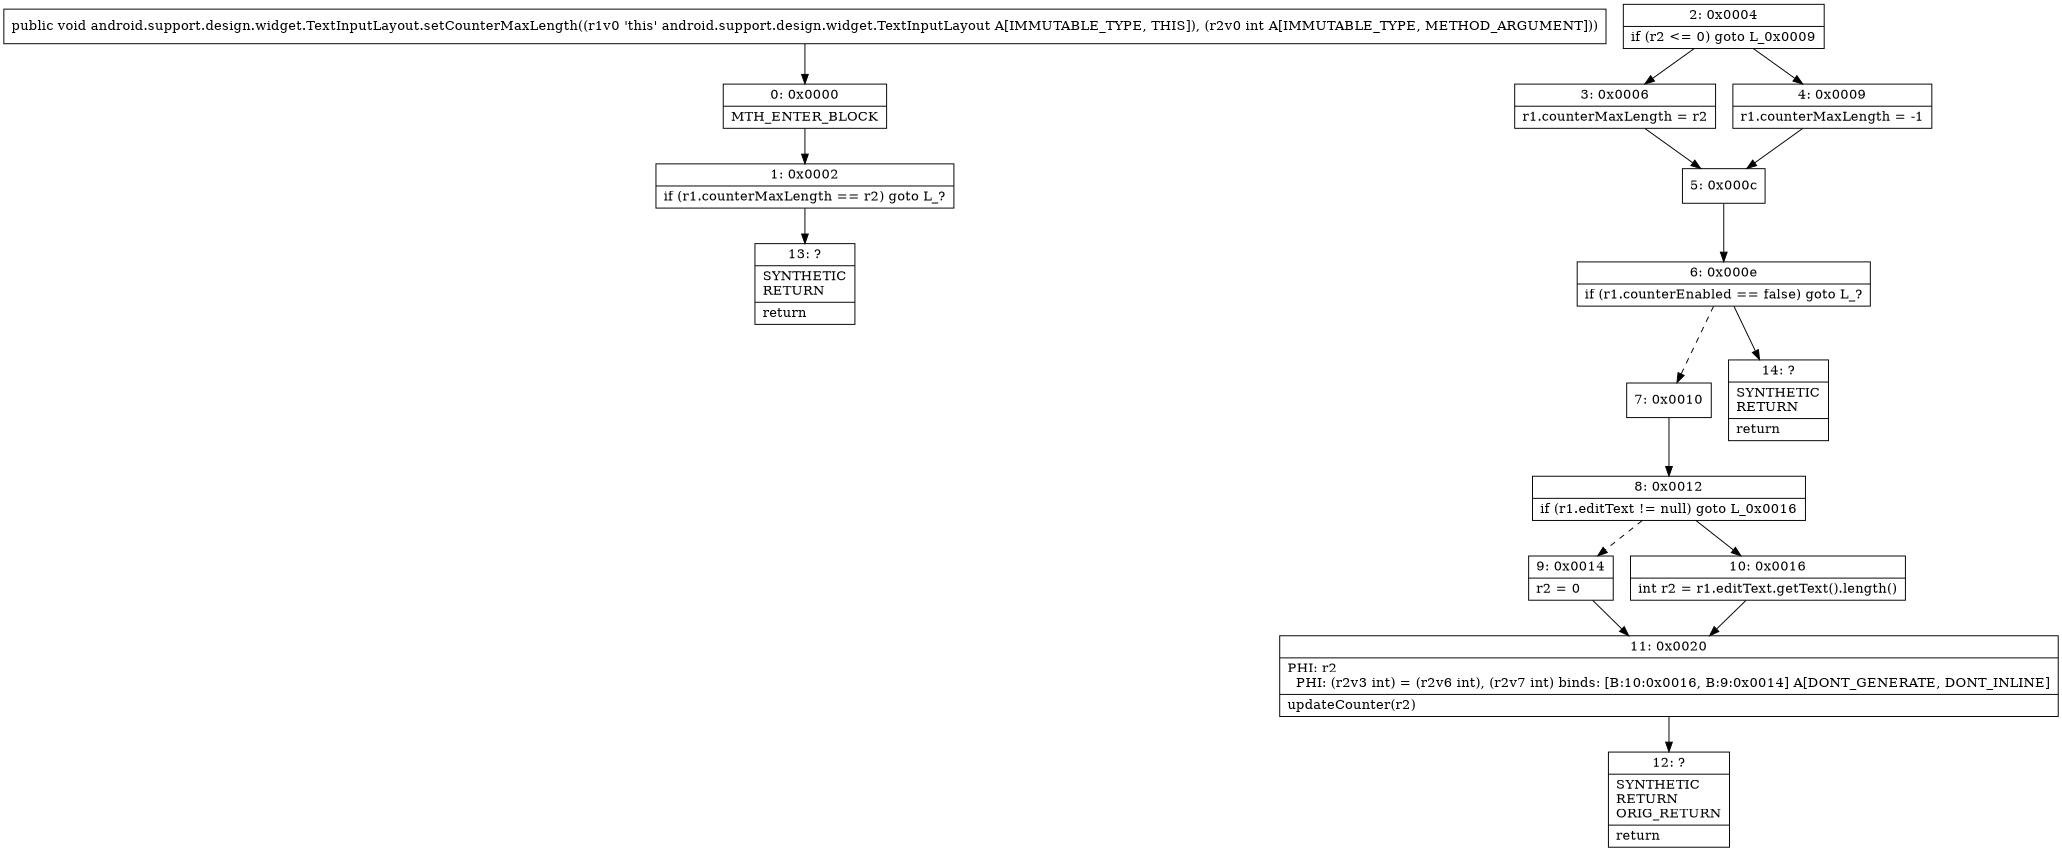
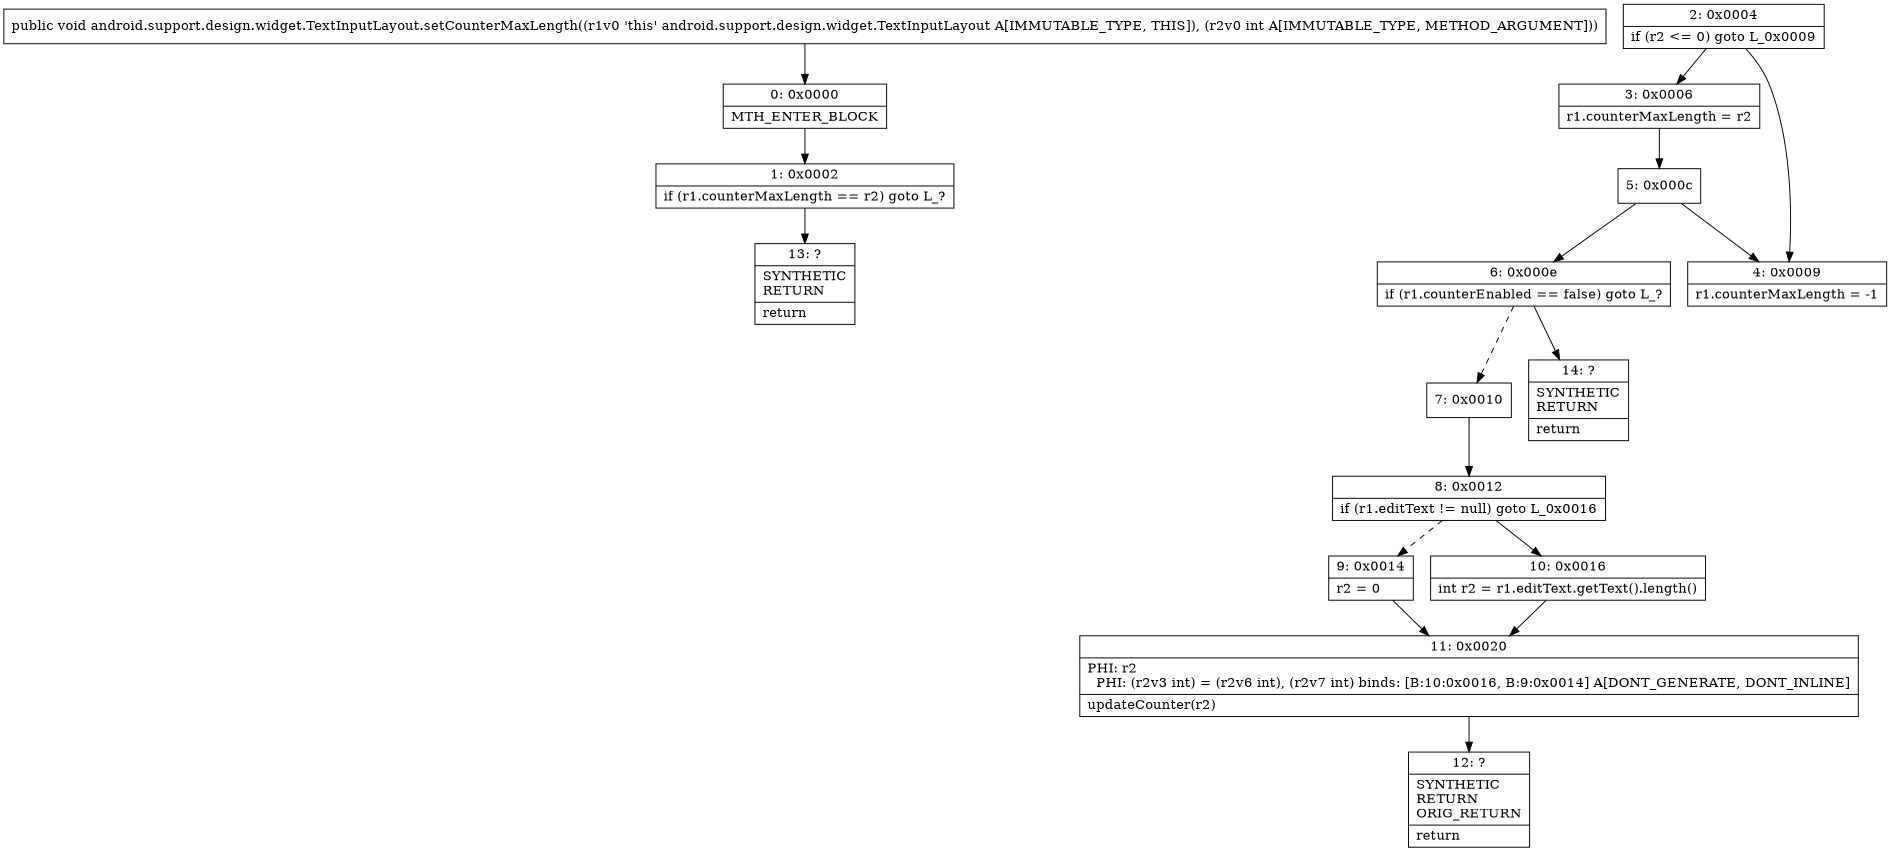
(1779, 146) -> (1716, 230)
